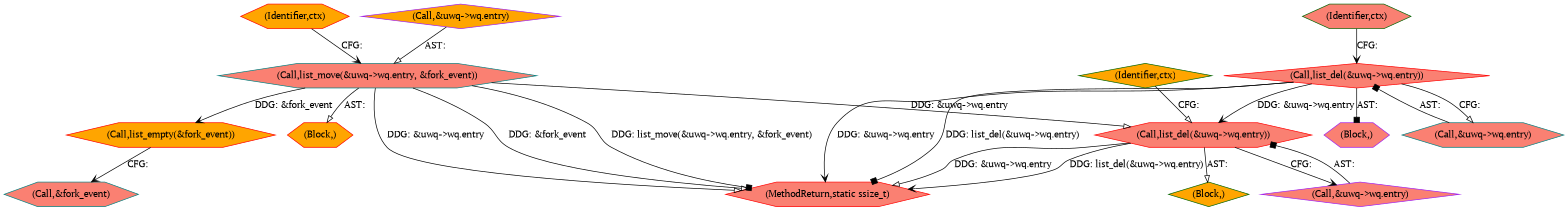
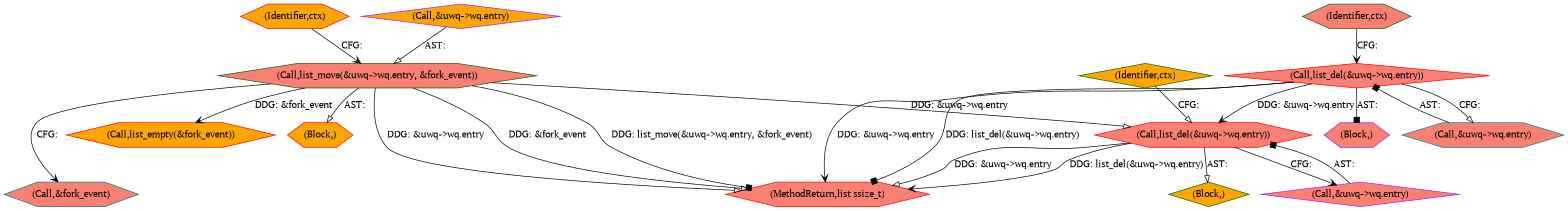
(377, 76) -> (377, 76)
(124, 163) -> (121, 100)
(828, 194) -> (828, 194)
